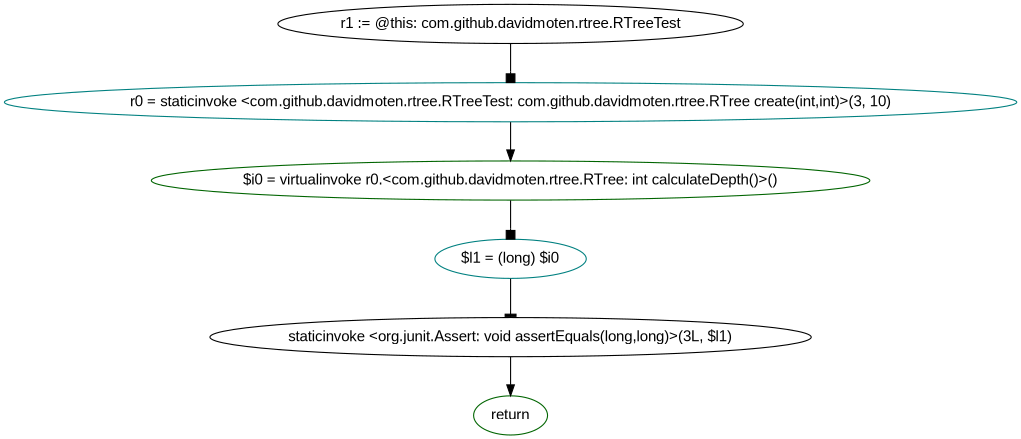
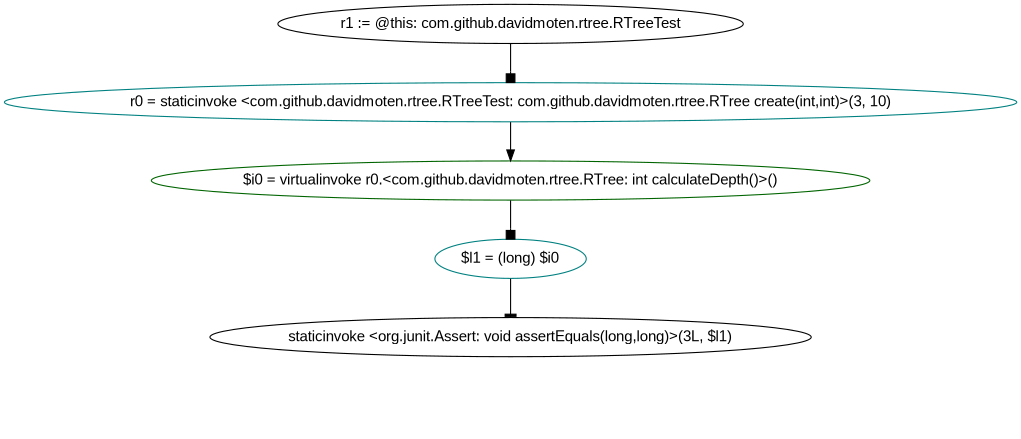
(511, 415) -> none
